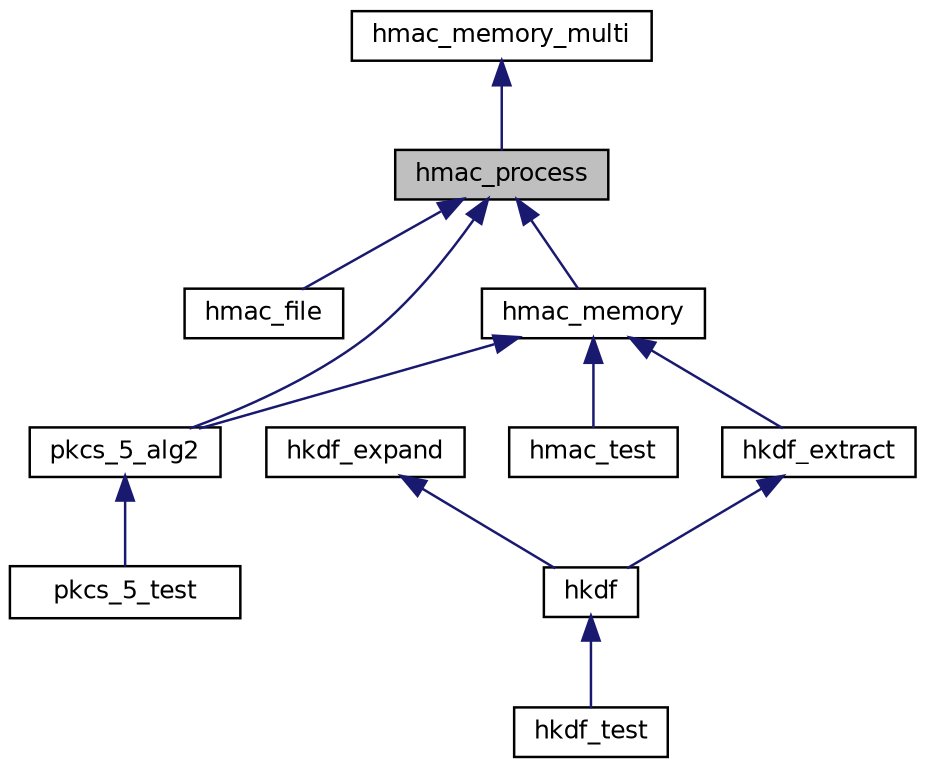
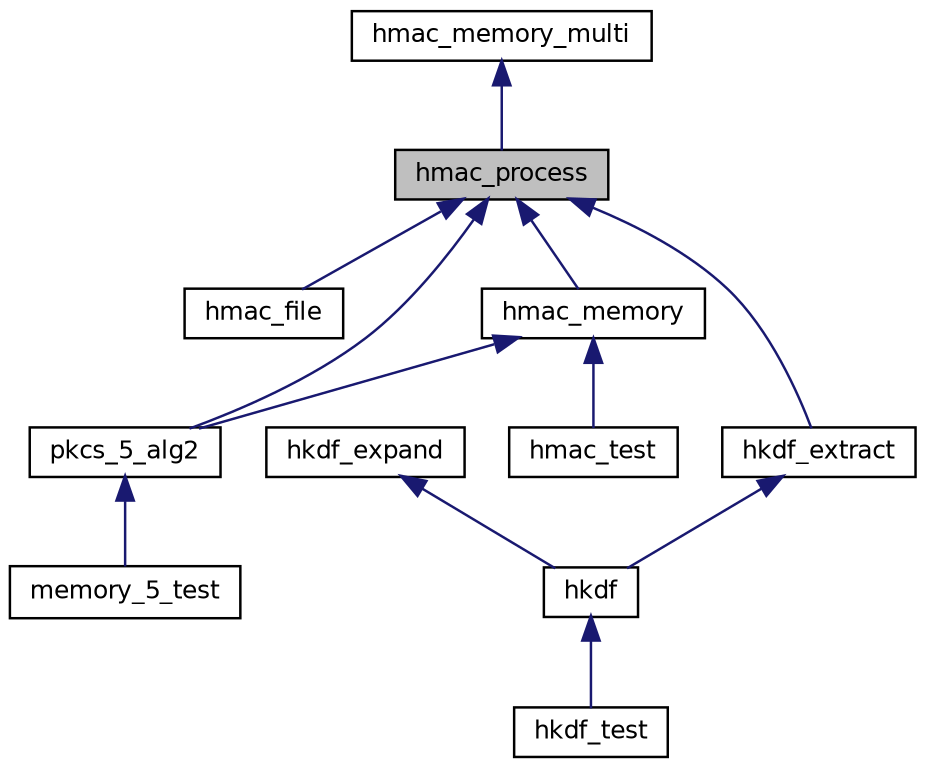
(717, 389) -> (730, 291)
(125, 592) -> (125, 592)
